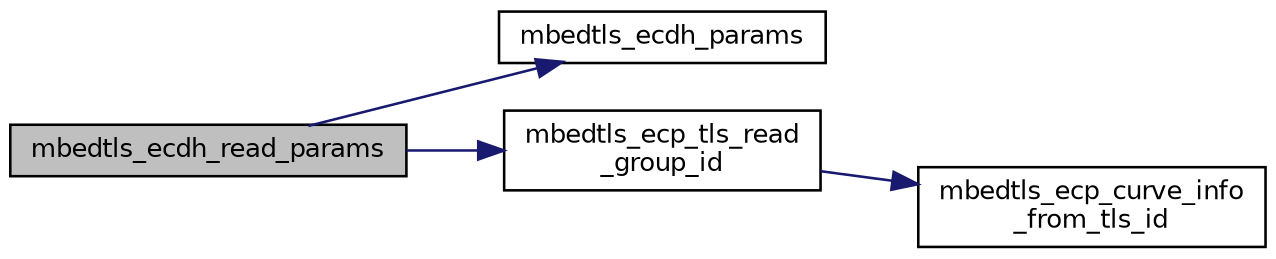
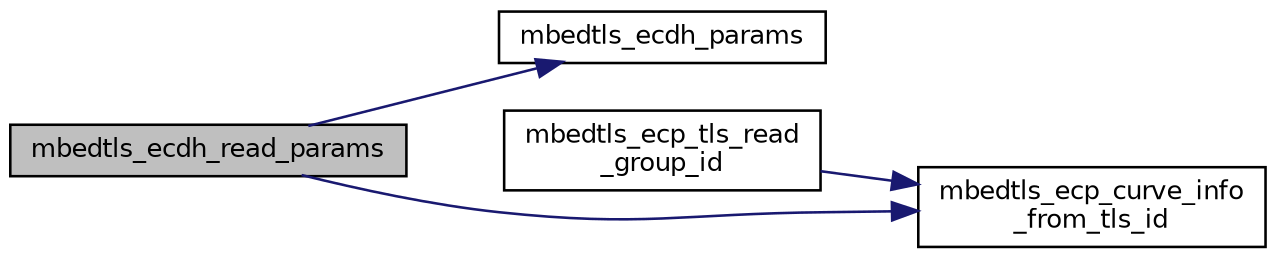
(442, 150) -> (595, 219)
